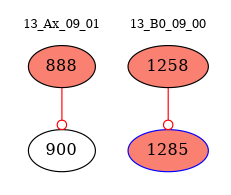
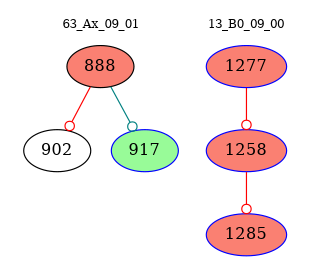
(62, 25) -> (101, 25)
(168, 67) -> (246, 151)
none -> (246, 67)
(62, 151) -> (57, 151)
none -> (145, 151)
